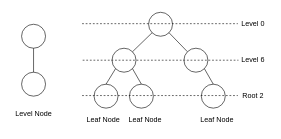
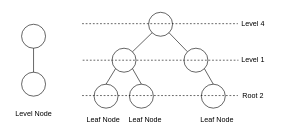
(253, 24) -> (253, 24)
(253, 60) -> (253, 60)
